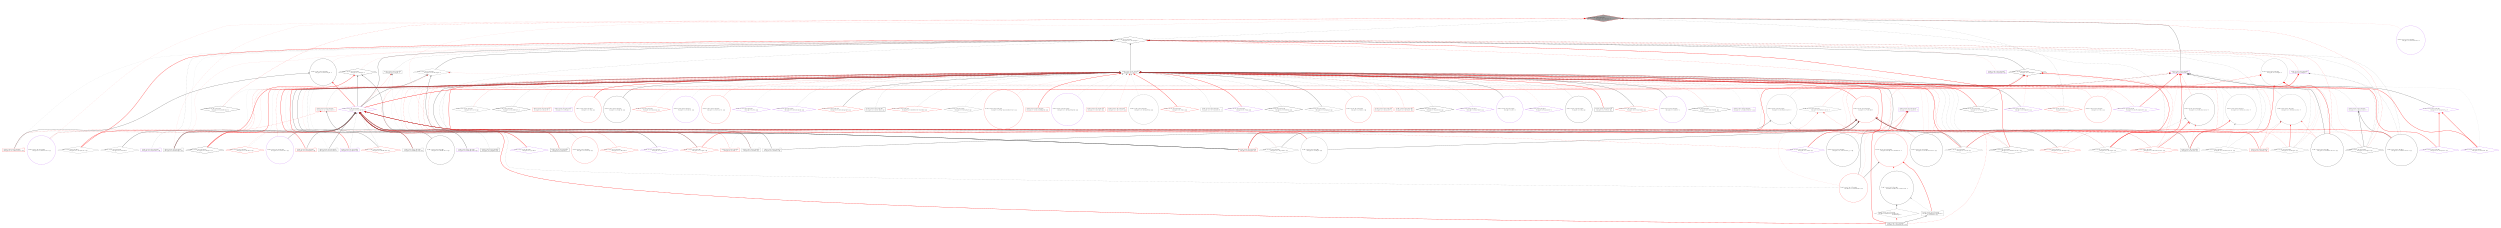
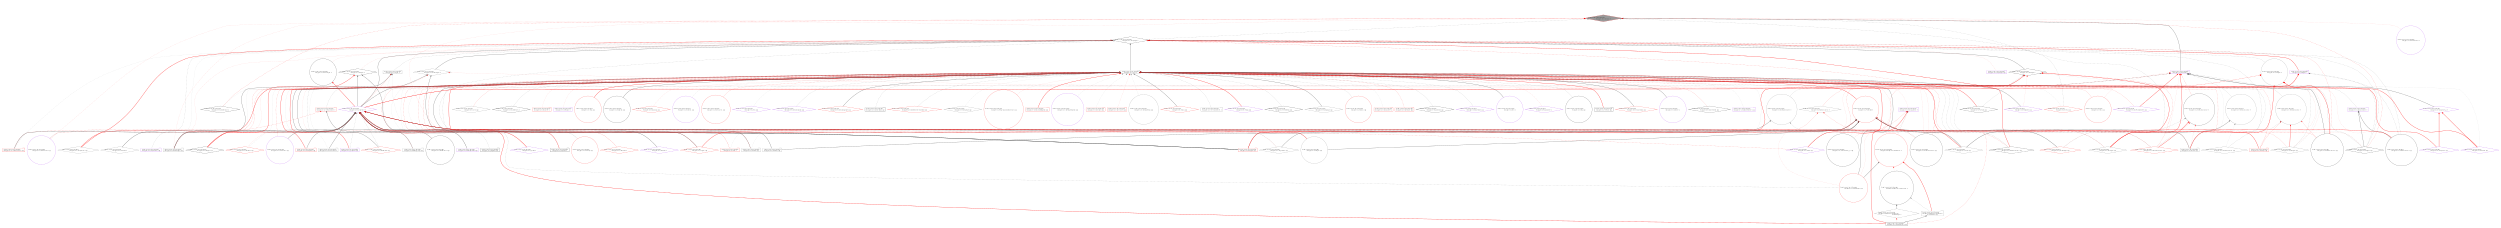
(1785, 45) -> (1785, 45)
(1158, 88) -> (1158, 88)
(158, 108) -> (245, 120)
(388, 131) -> (388, 131)
(2097, 131) -> (2097, 131)
